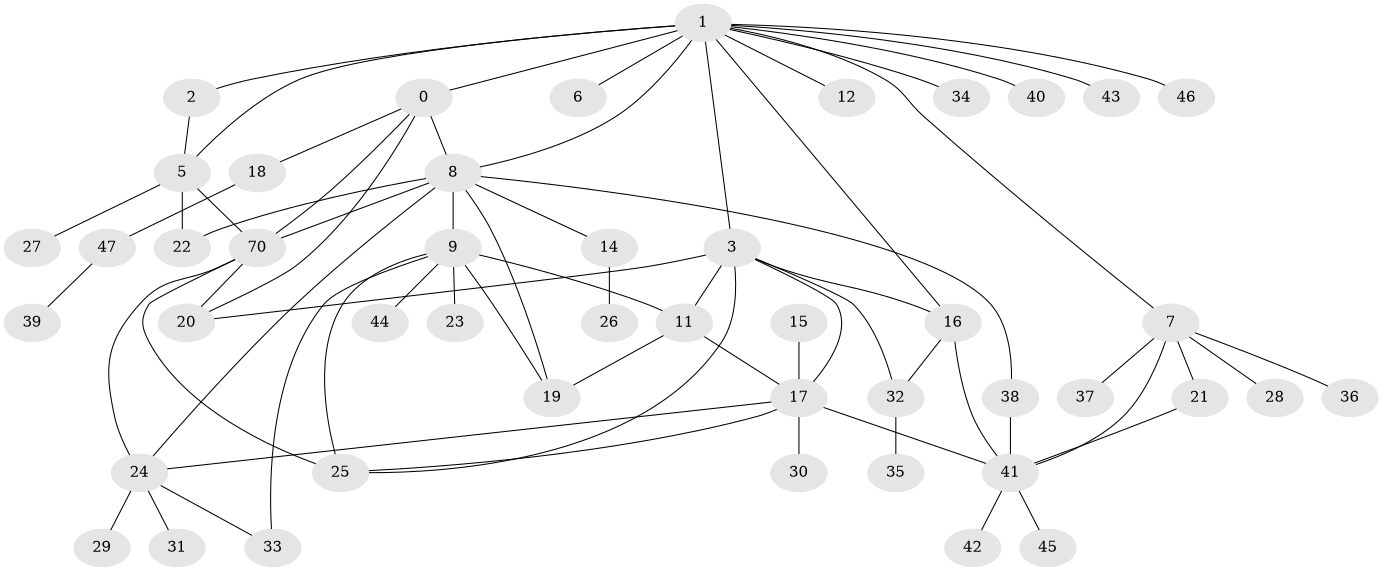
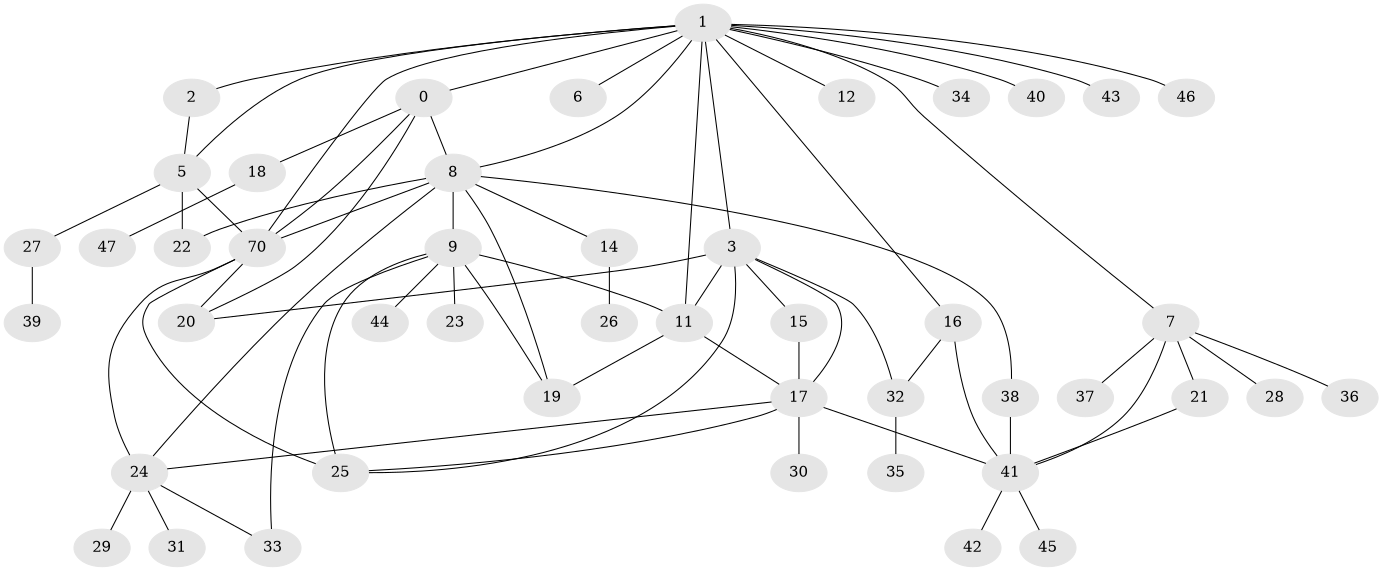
none -> (435, 62)
none -> (694, 173)
(70, 285) -> (32, 286)
(843, 285) -> (766, 285)
